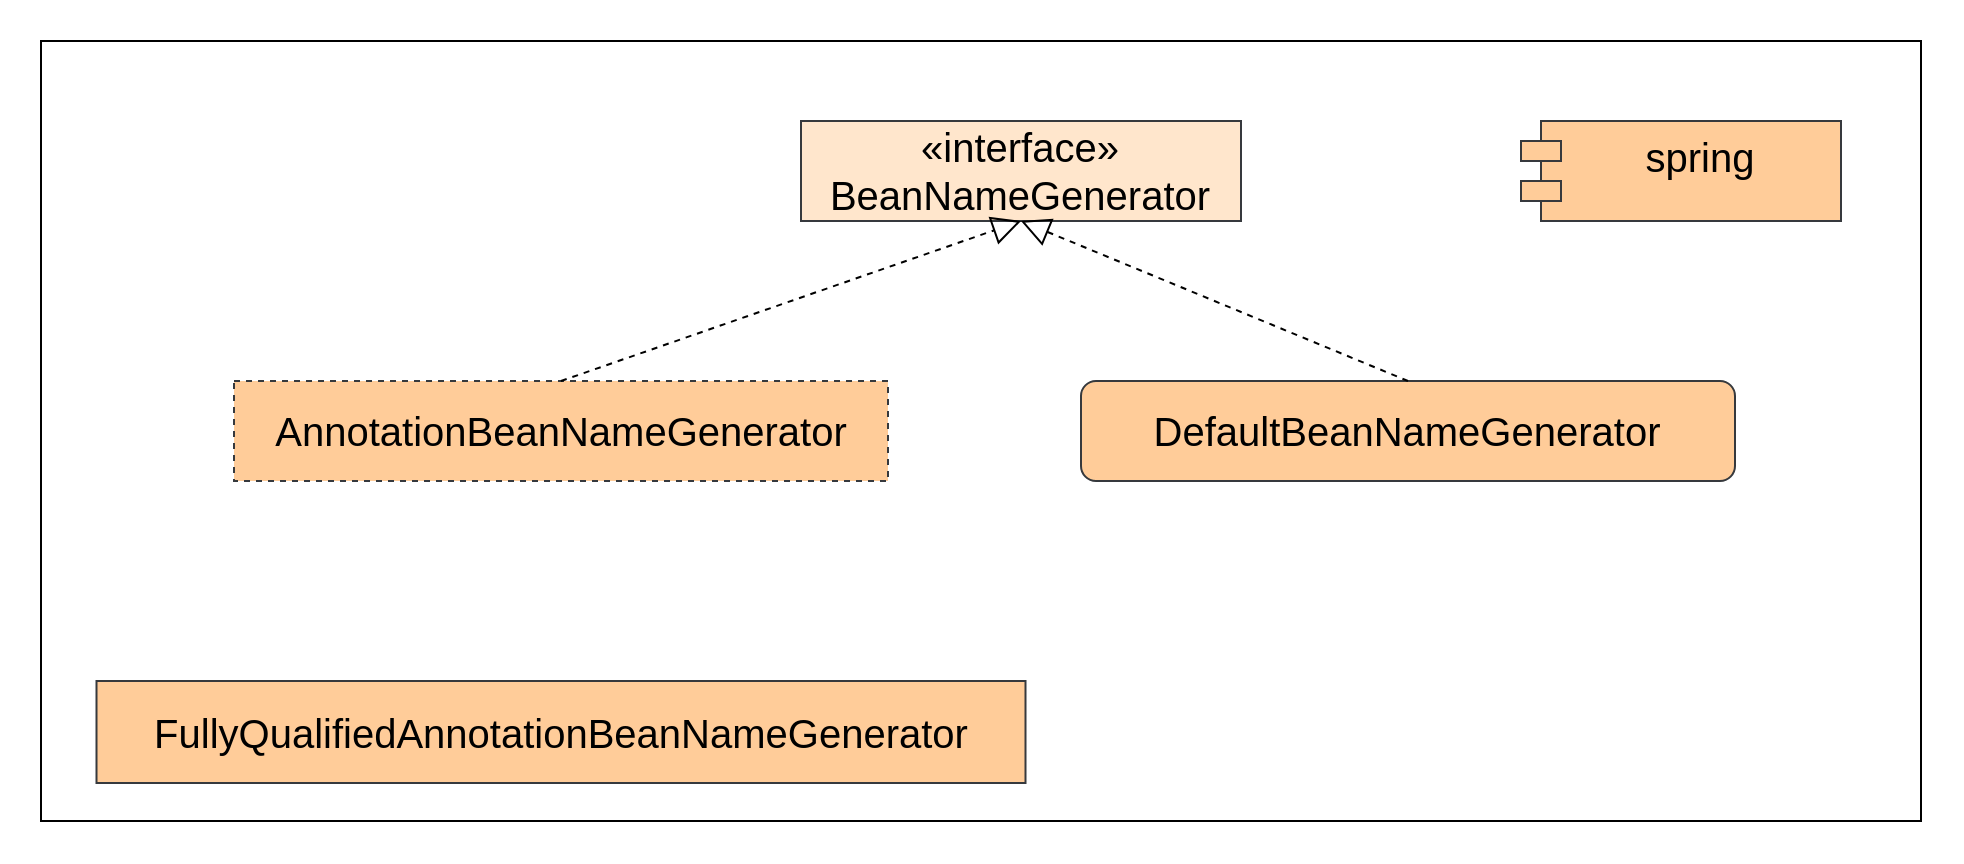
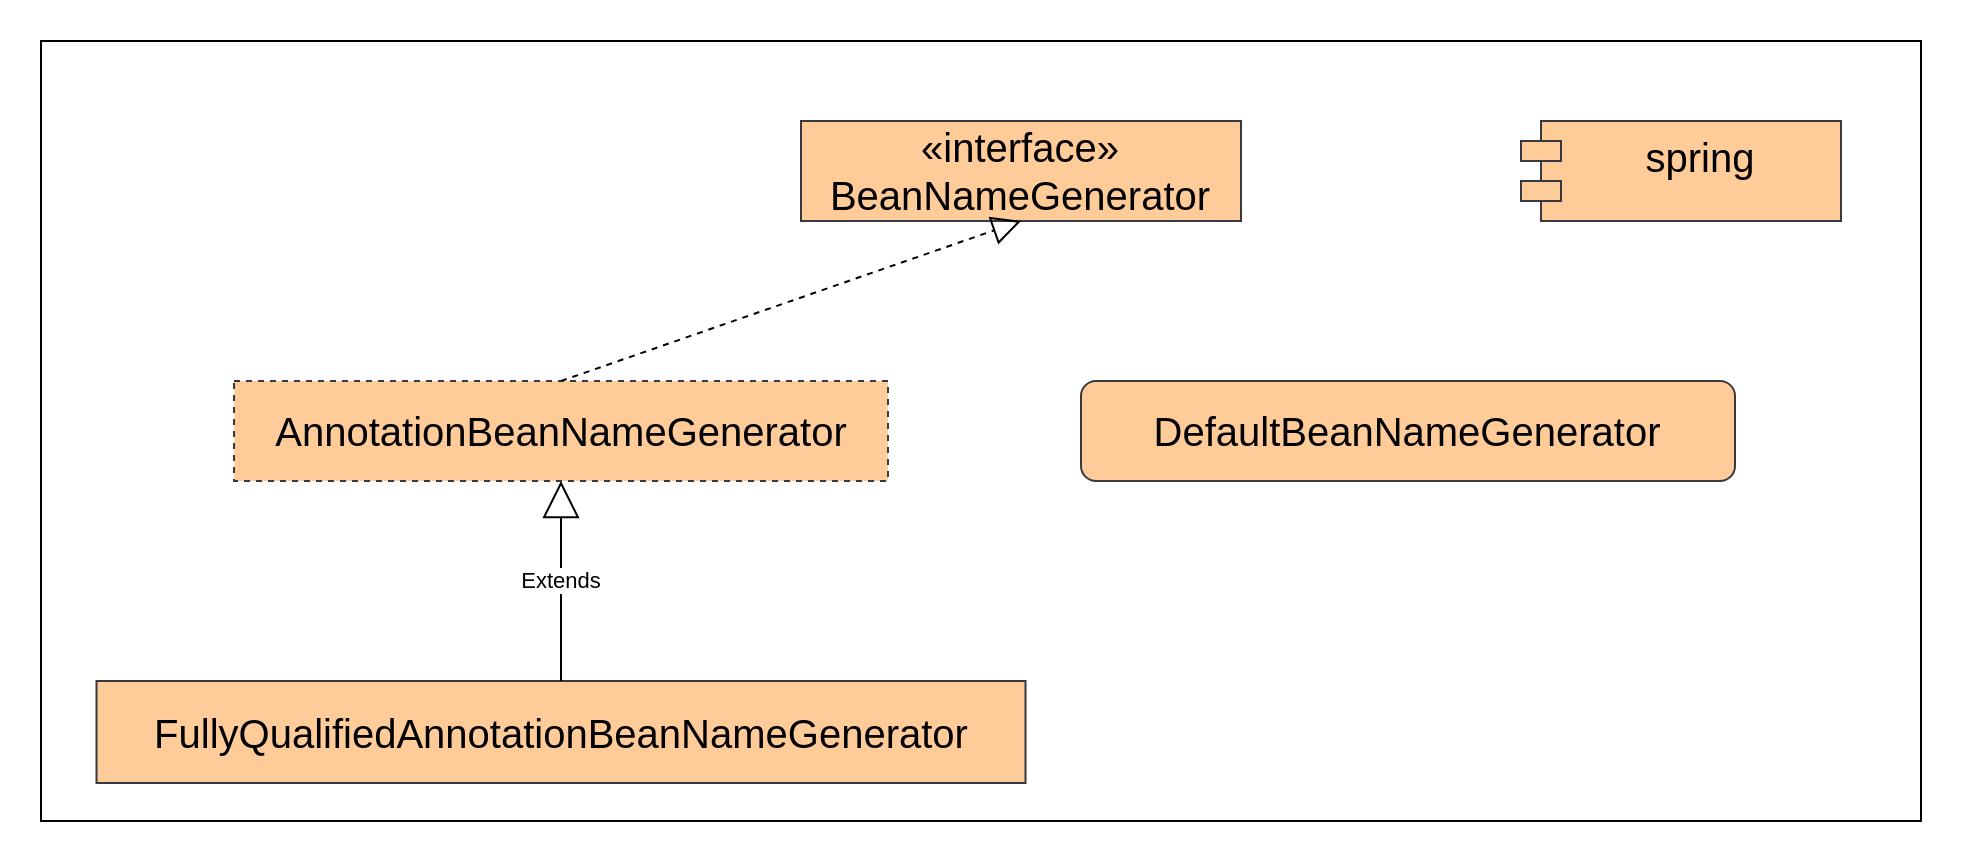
(1021, 171) -> (1021, 171)
(1228, 306) -> none
none -> (561, 600)
